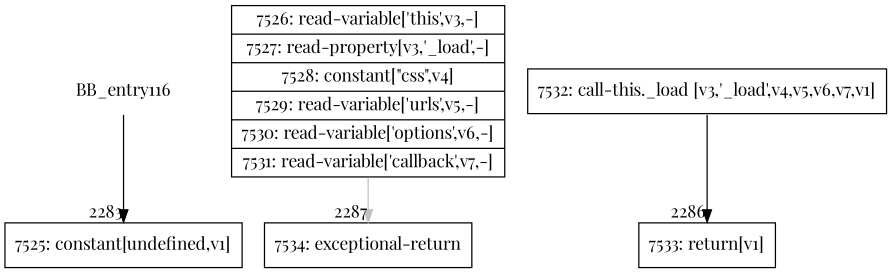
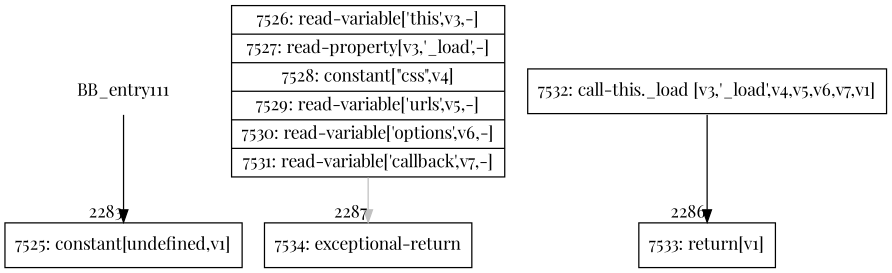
(124, 91) -> (124, 91)
